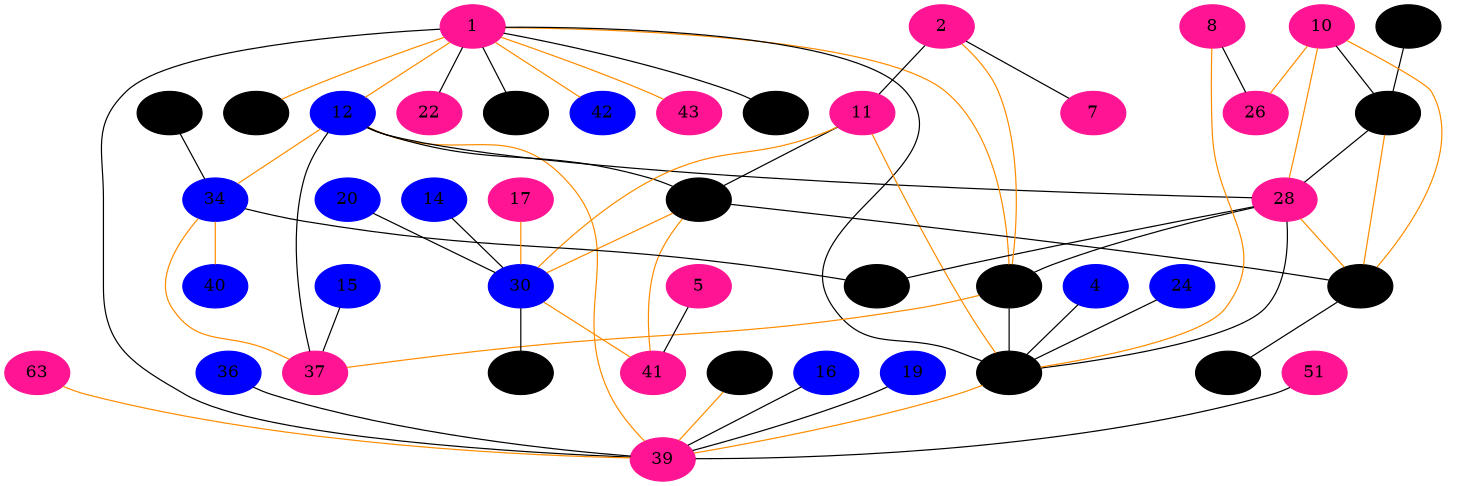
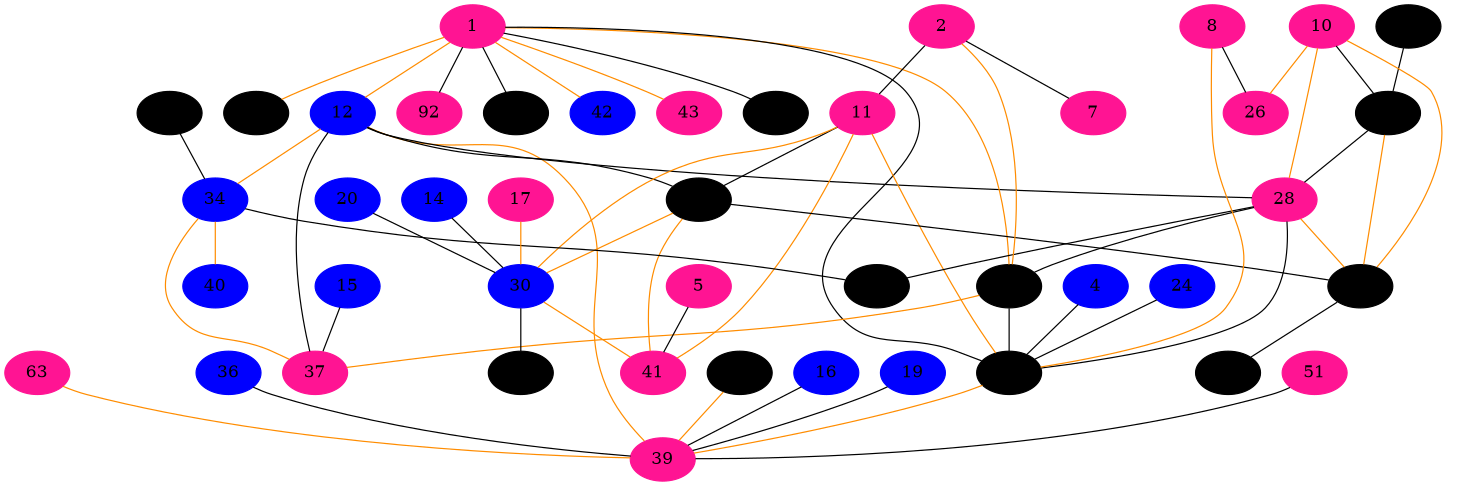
(429, 113) -> (429, 113)
none -> (781, 259)
(108, 322) -> none
